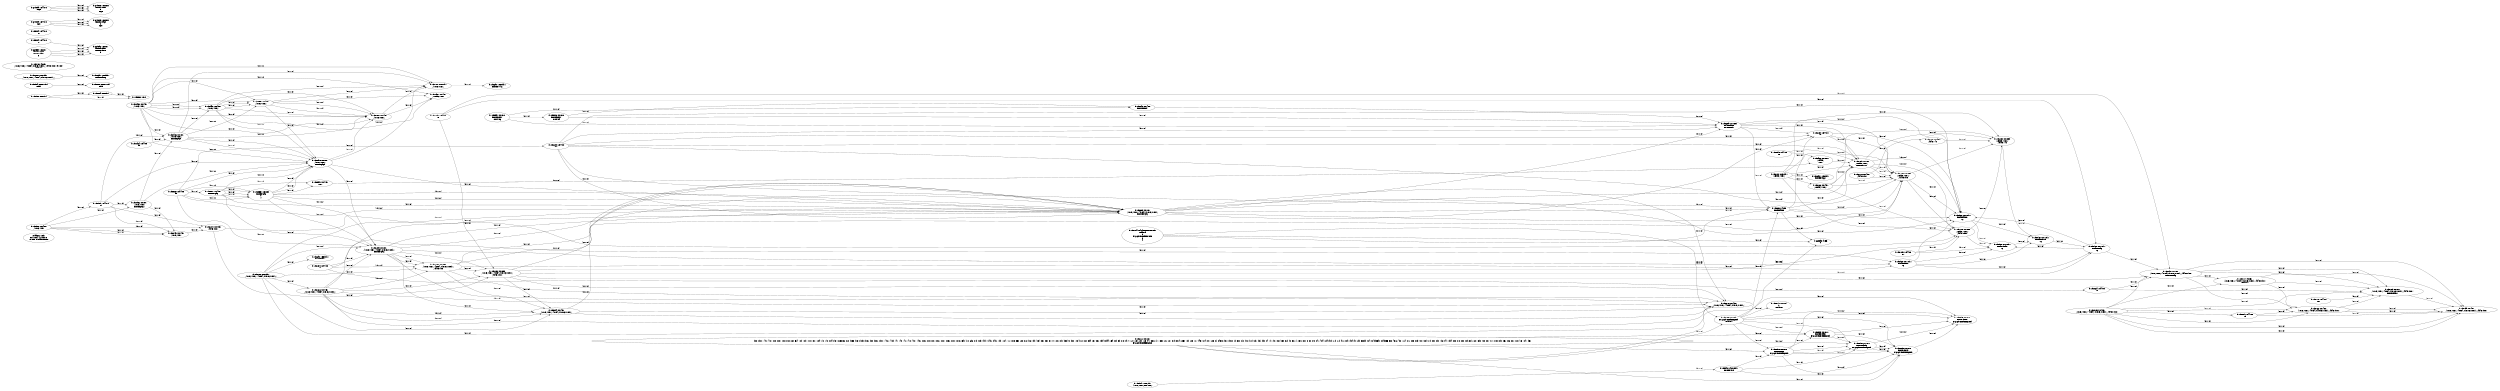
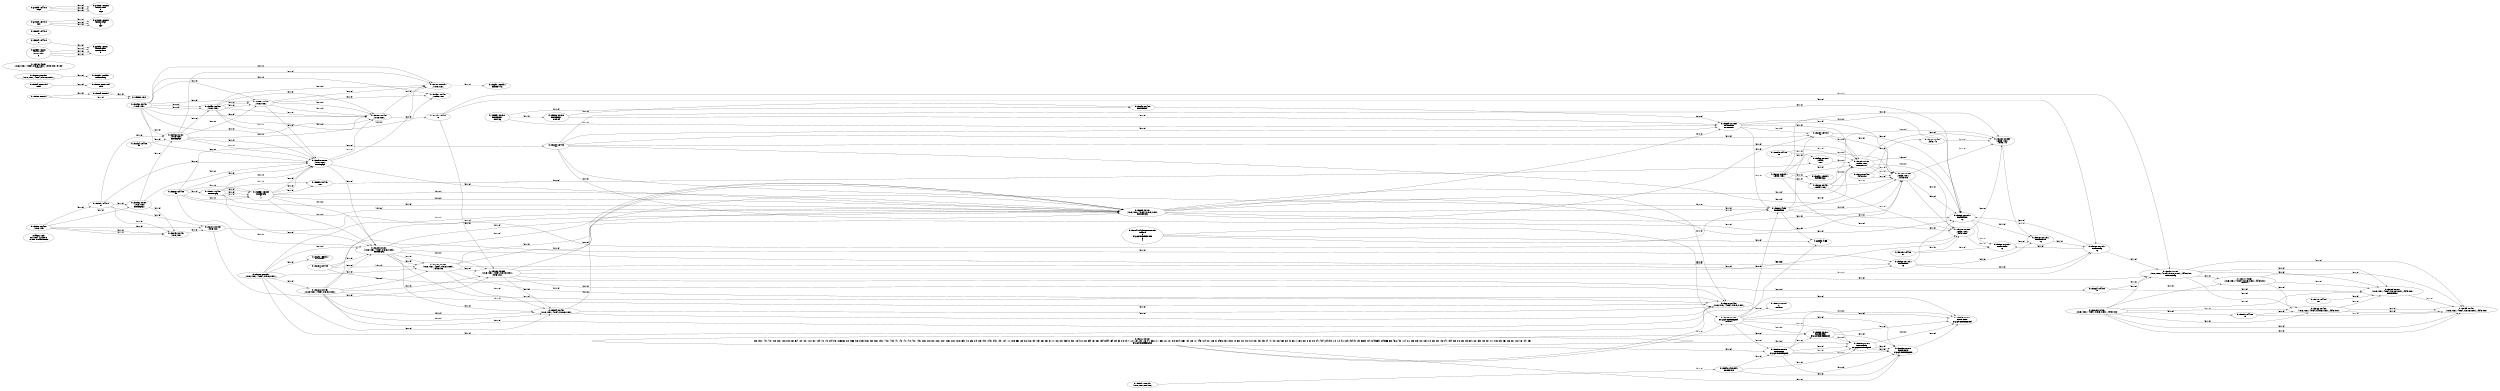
(409, 107) -> (409, 118)
(1953, 257) -> none
